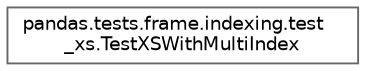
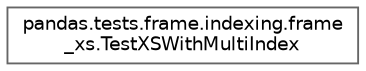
(183, 35) -> (183, 35)
